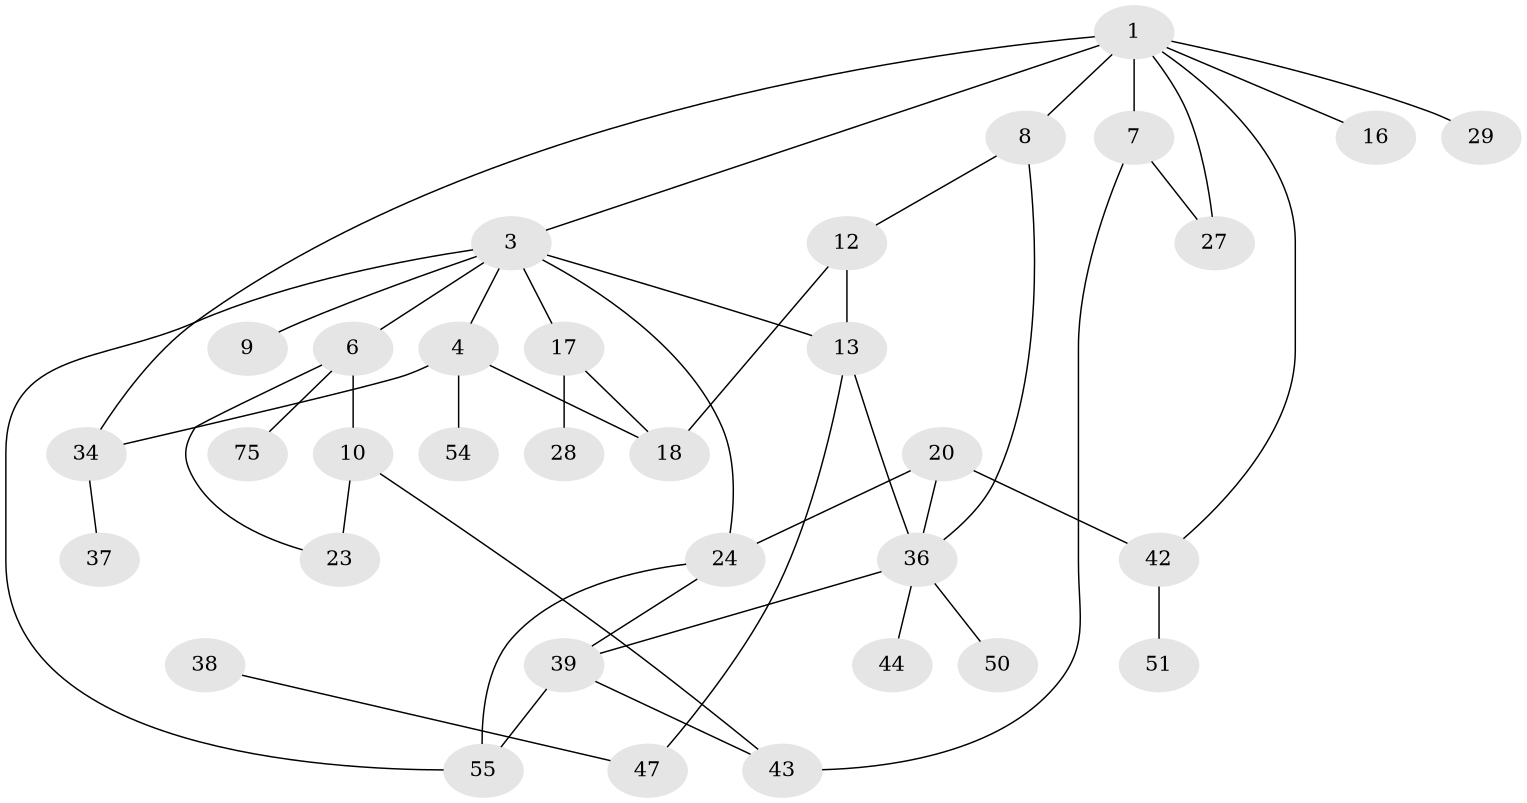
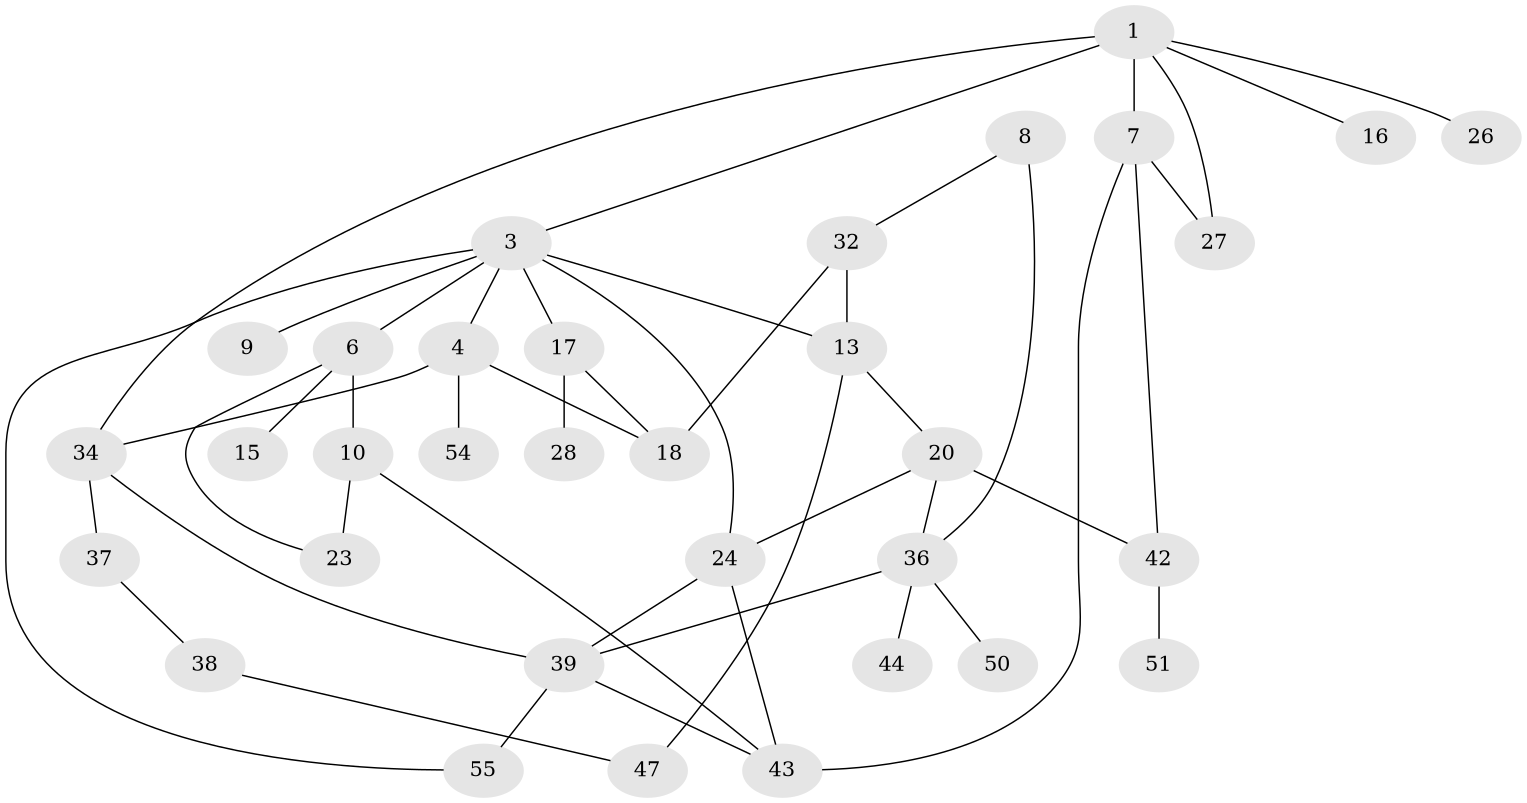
(1080, 85) -> none
(1481, 138) -> (1481, 138)
(847, 243) -> (847, 243)
(1295, 289) -> (1147, 349)
(248, 454) -> (248, 454)
(881, 455) -> (895, 402)
none -> (306, 594)
none -> (152, 612)
(543, 612) -> (754, 665)
